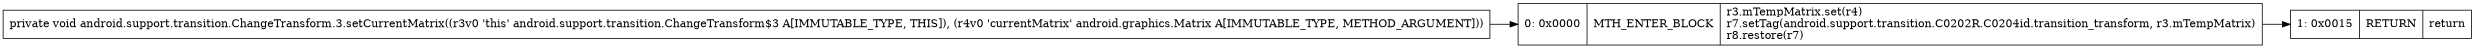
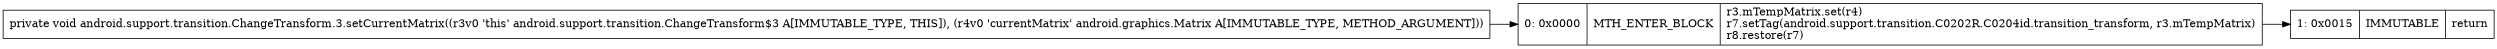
(2391, 24) -> (2402, 24)
